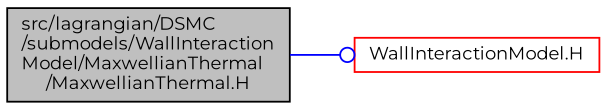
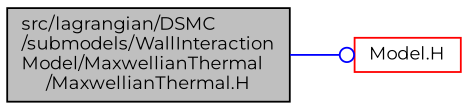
(477, 55) -> (408, 55)
